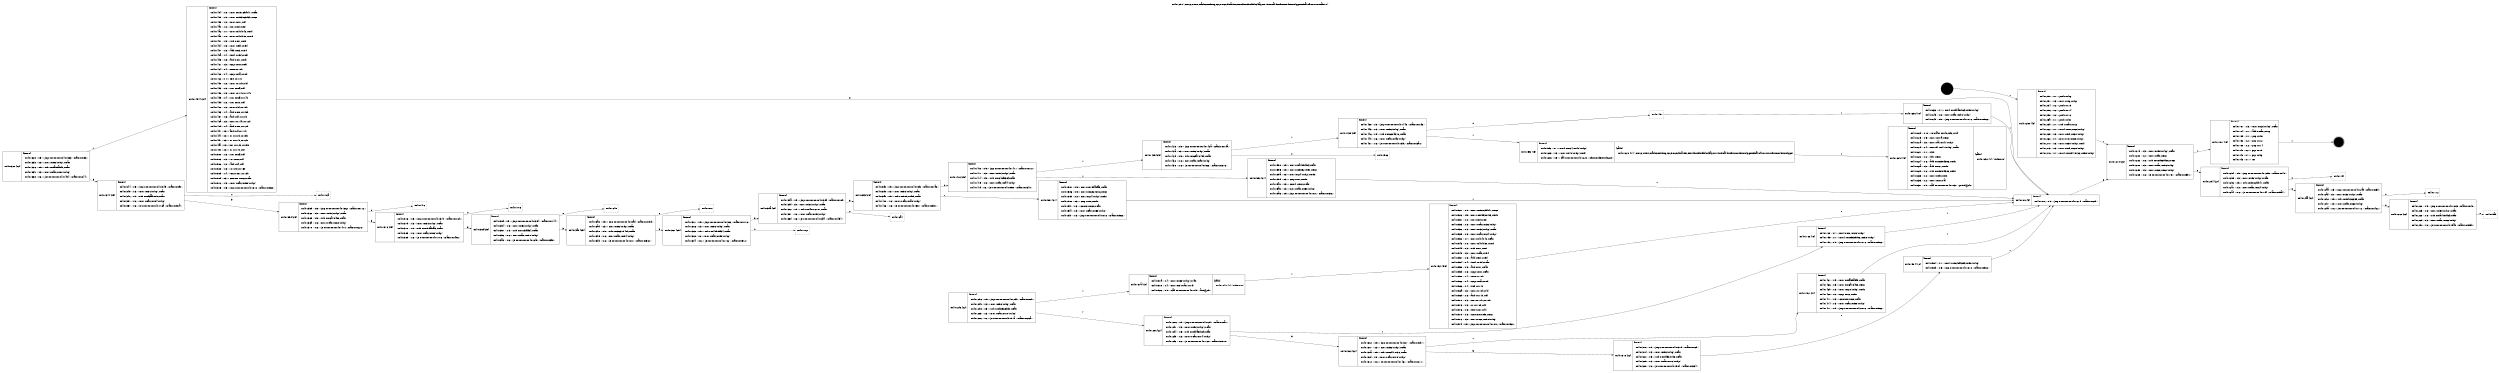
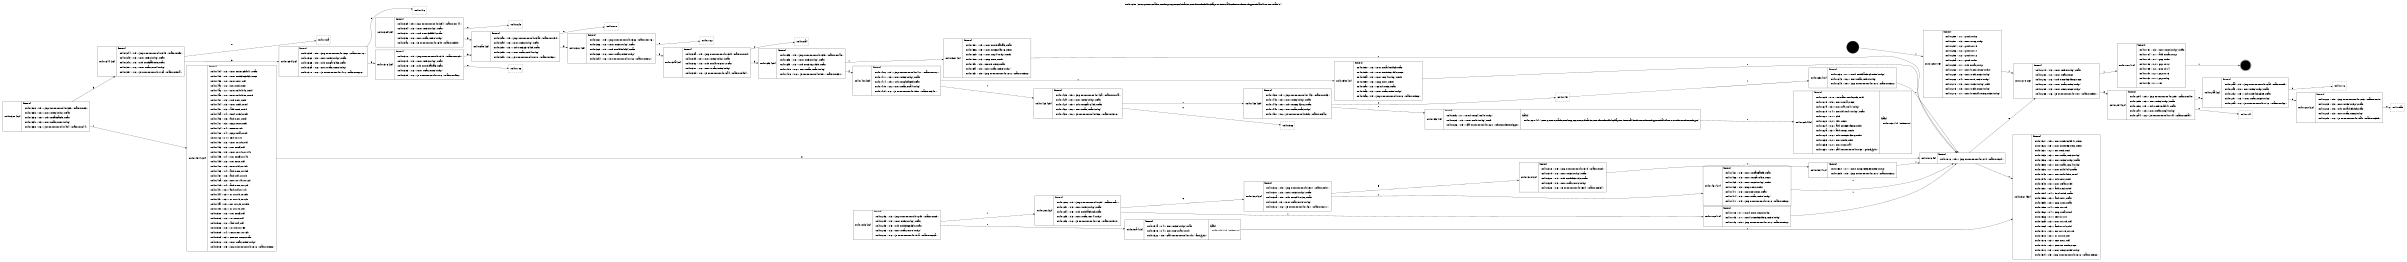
(1764, 226) -> (1993, 171)
(467, 228) -> (467, 56)
